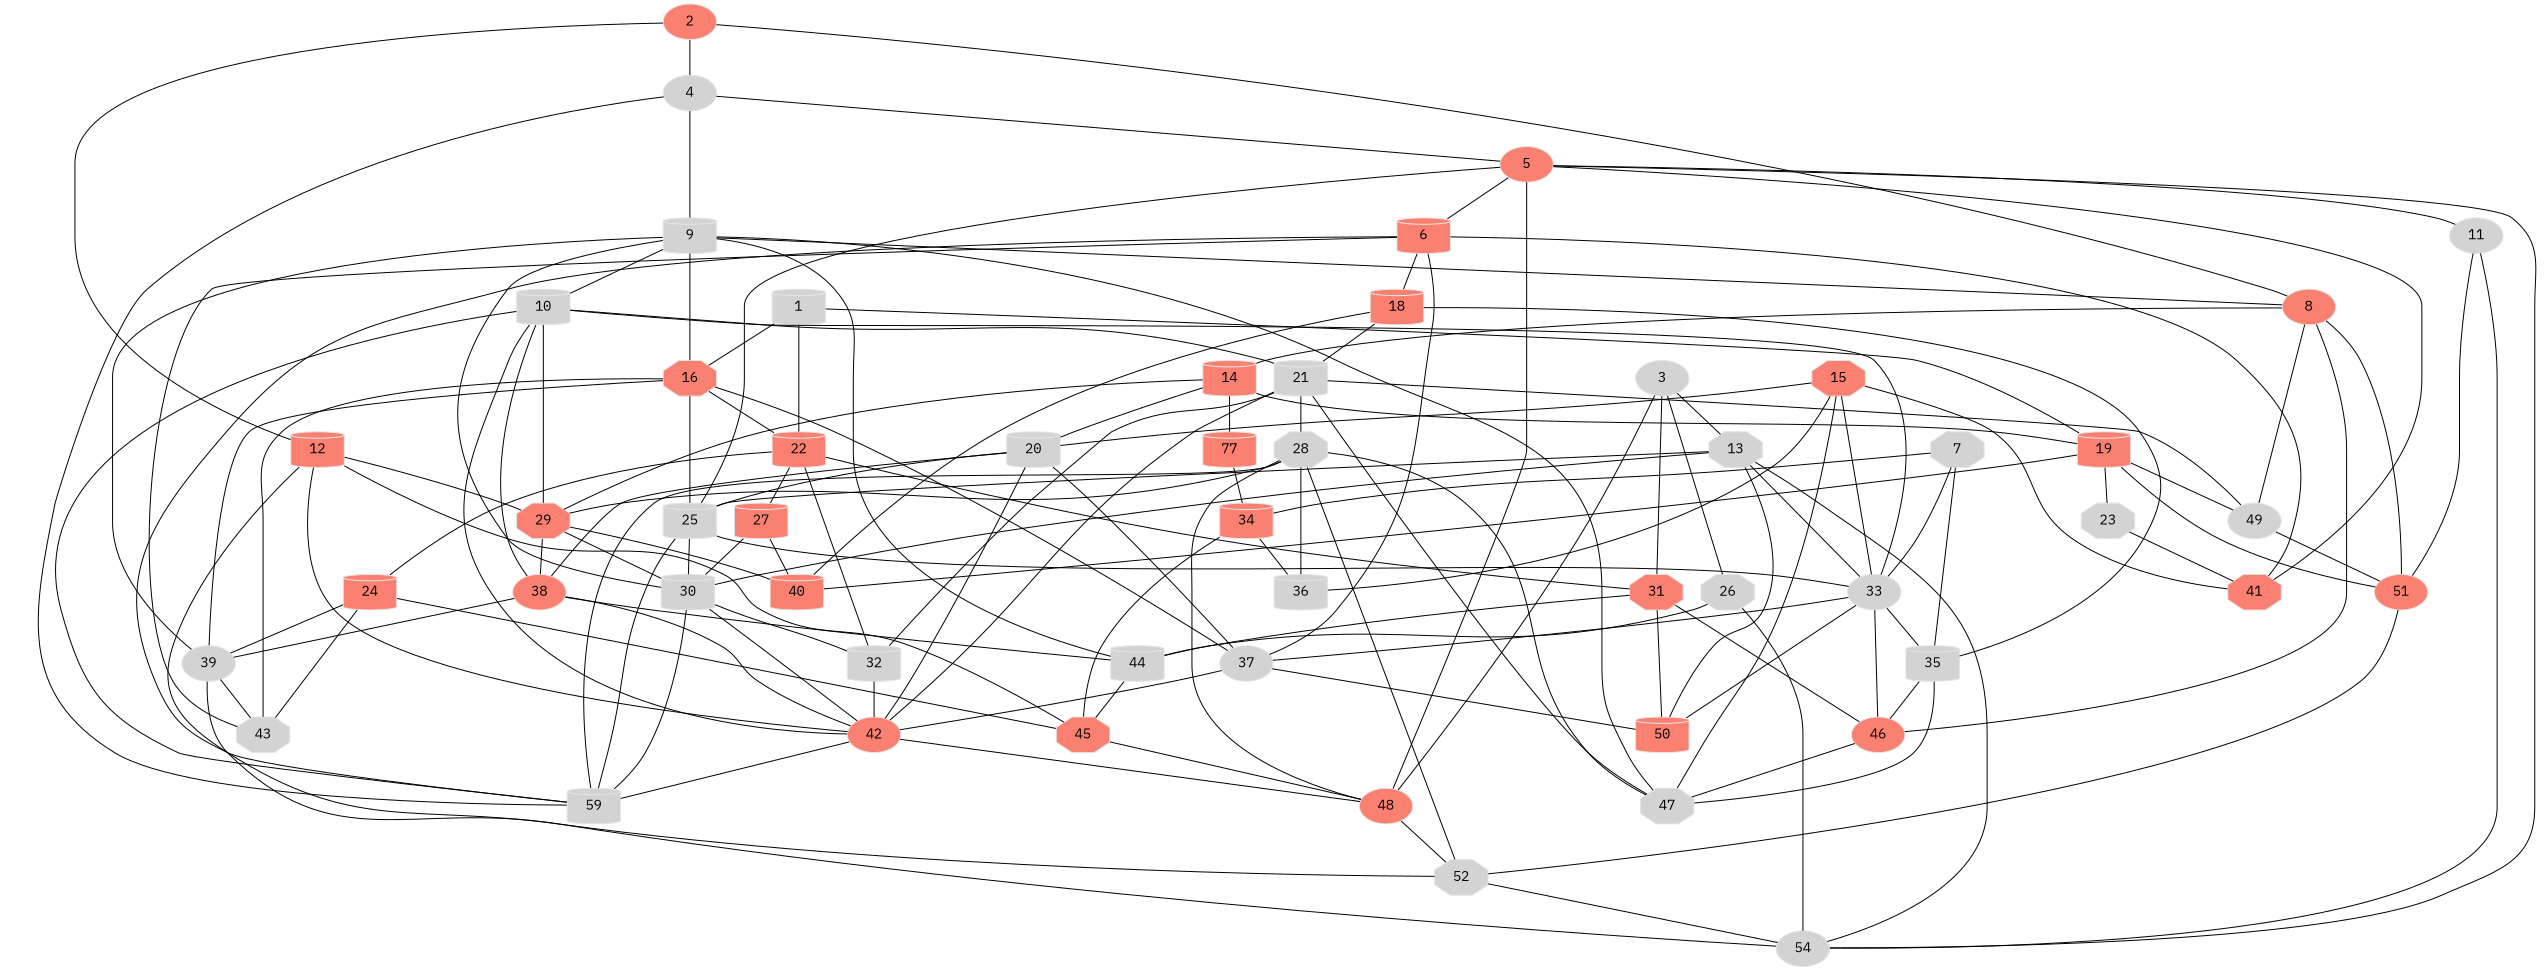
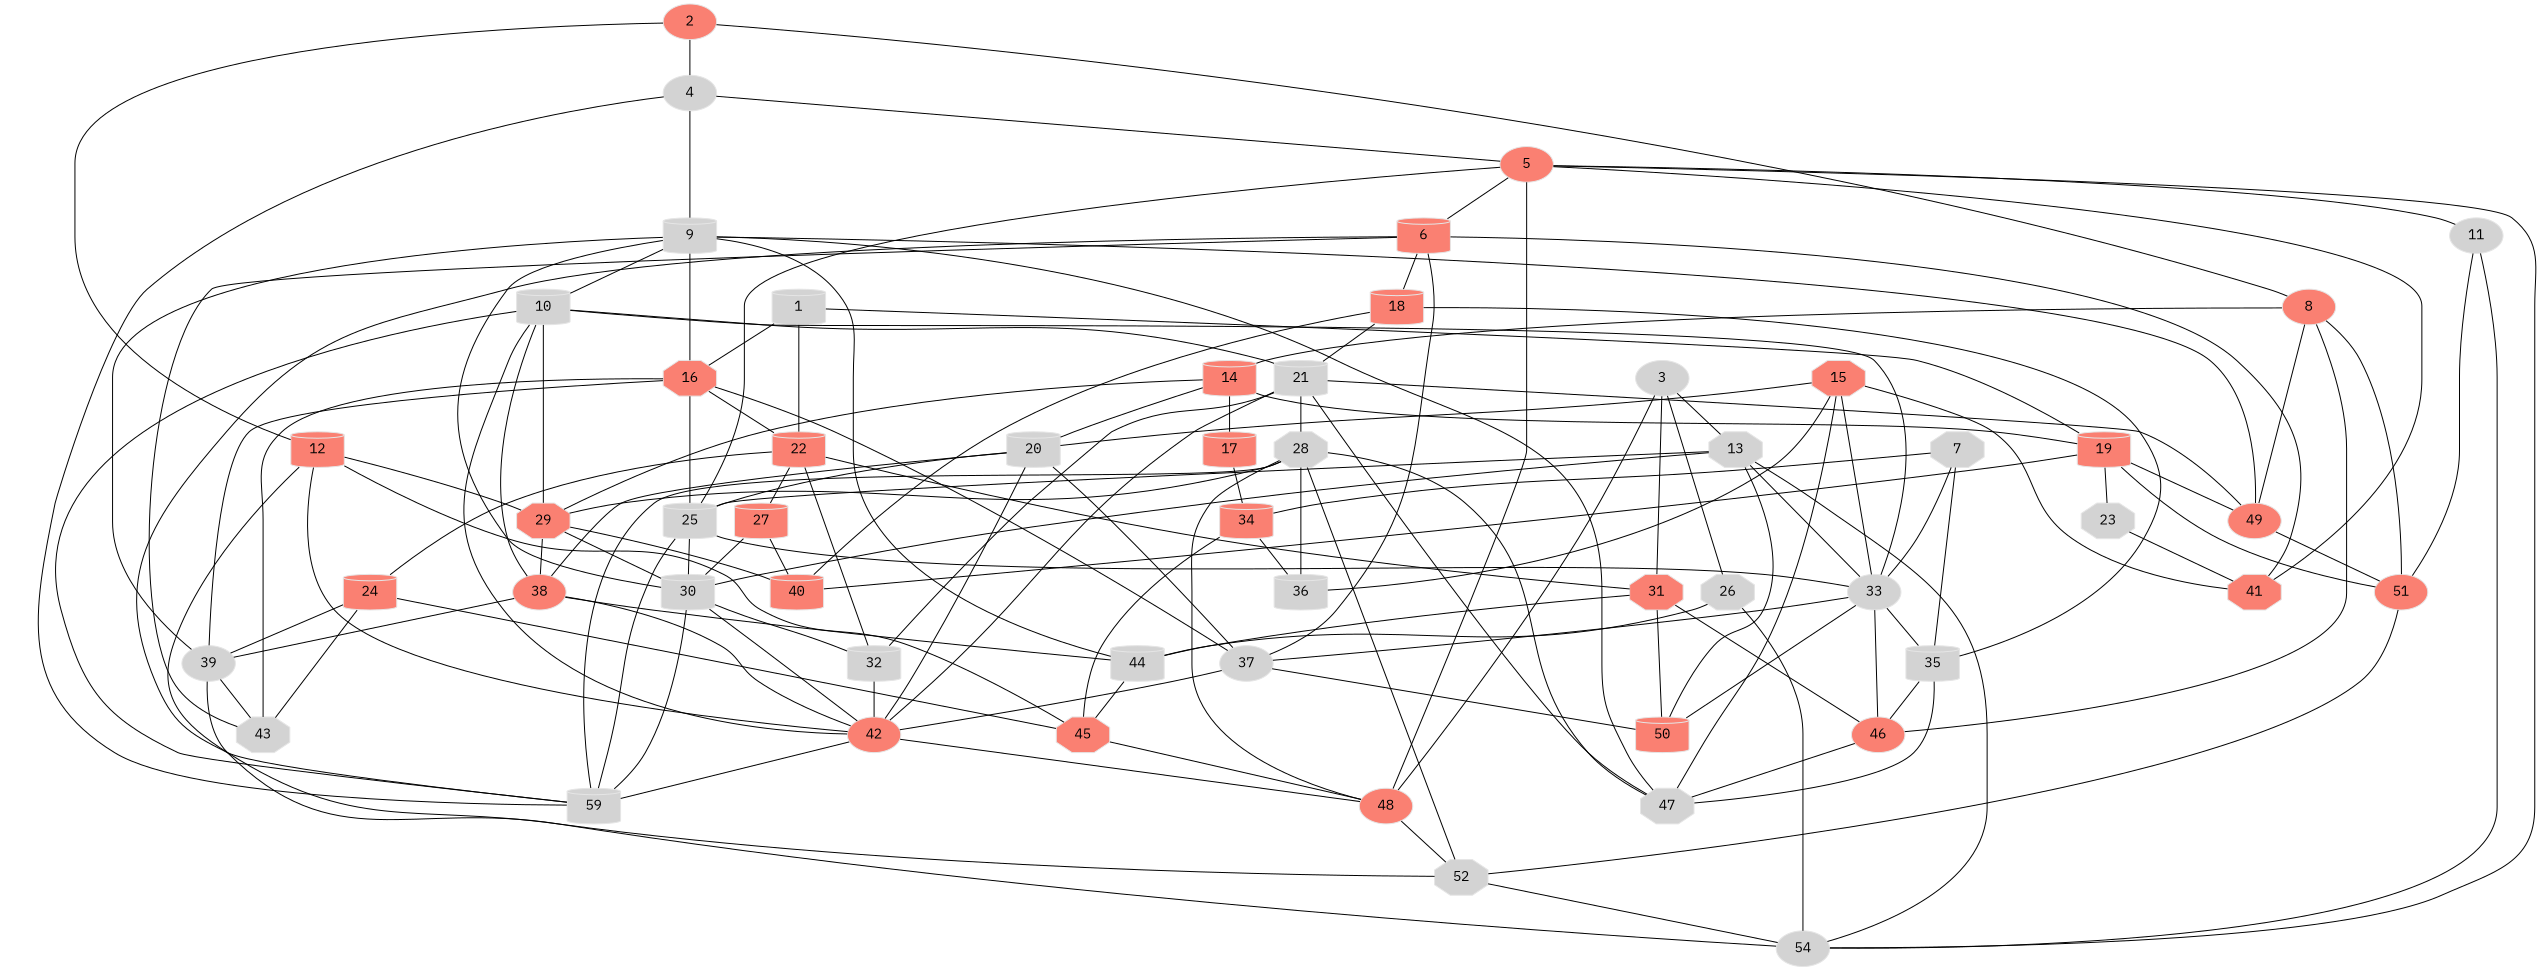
(1499, 271) -> (1545, 266)
(1230, 450) -> (1230, 450)
(2254, 521) -> (2254, 521)
